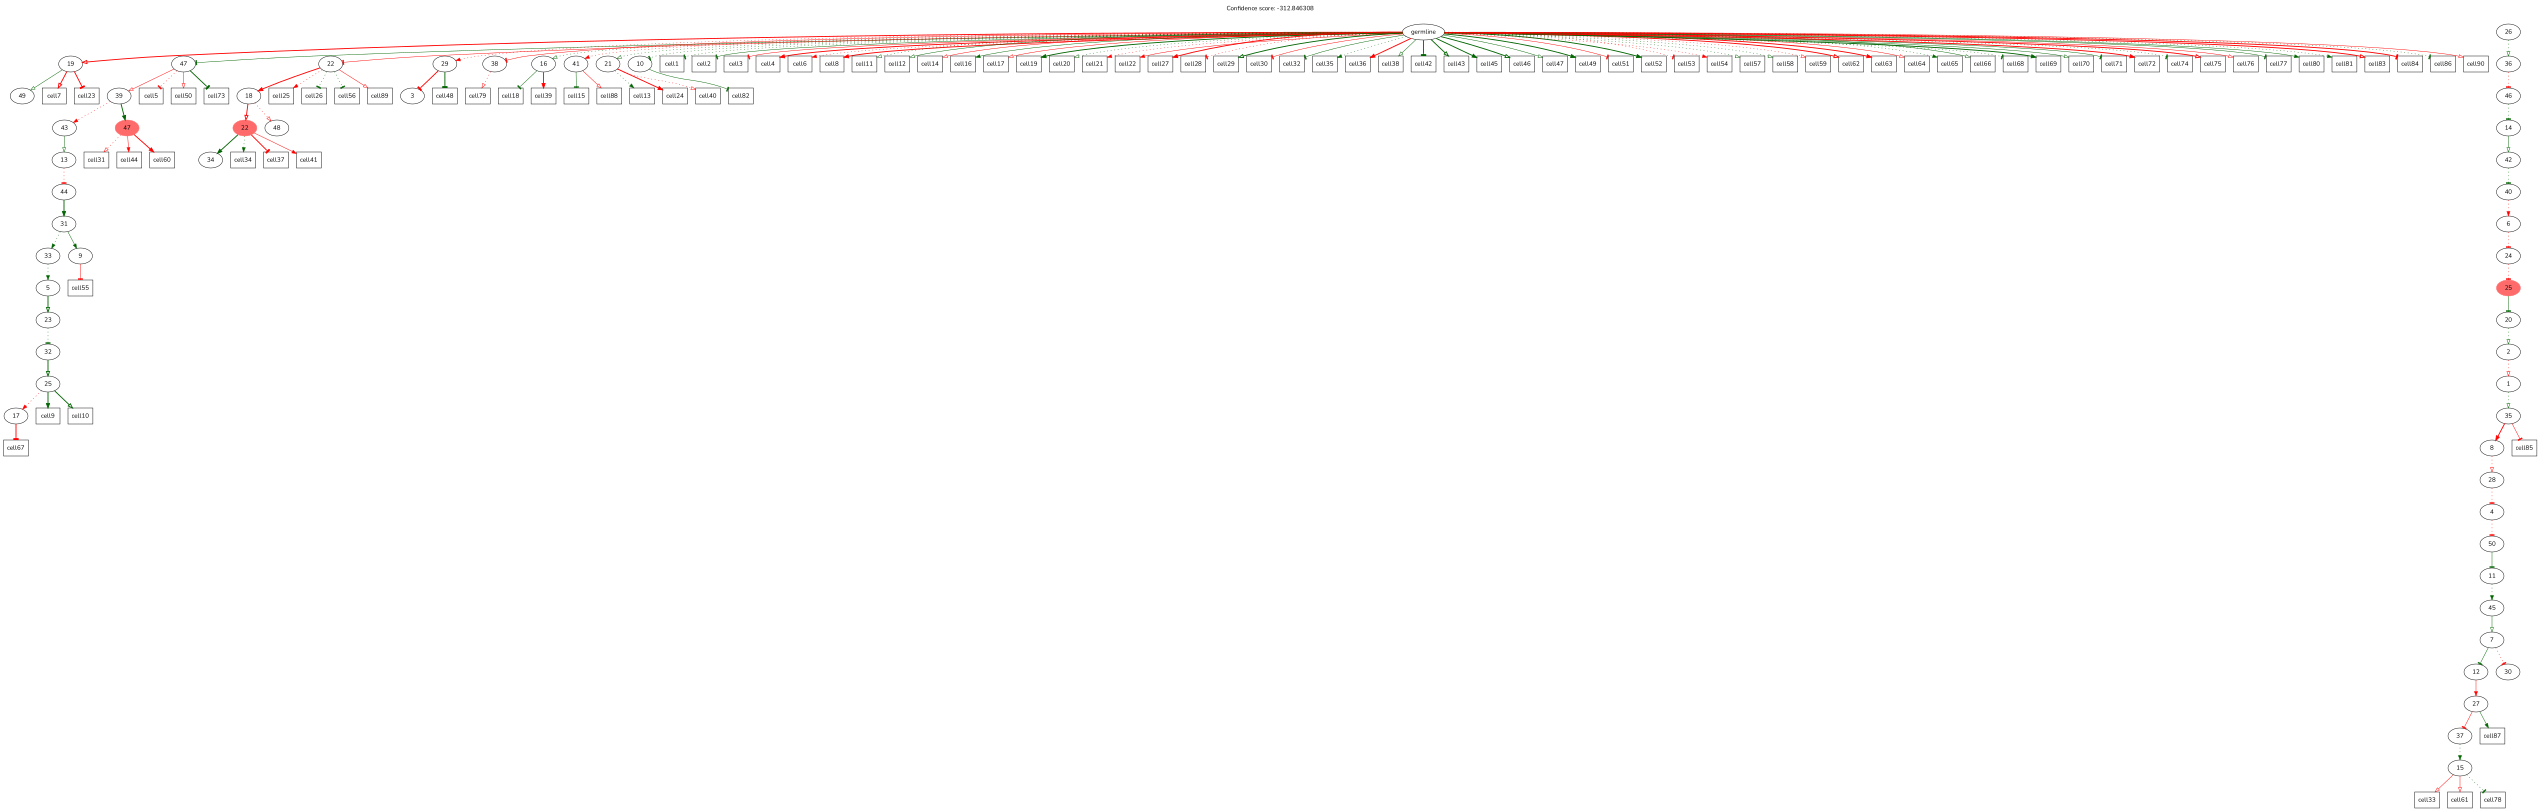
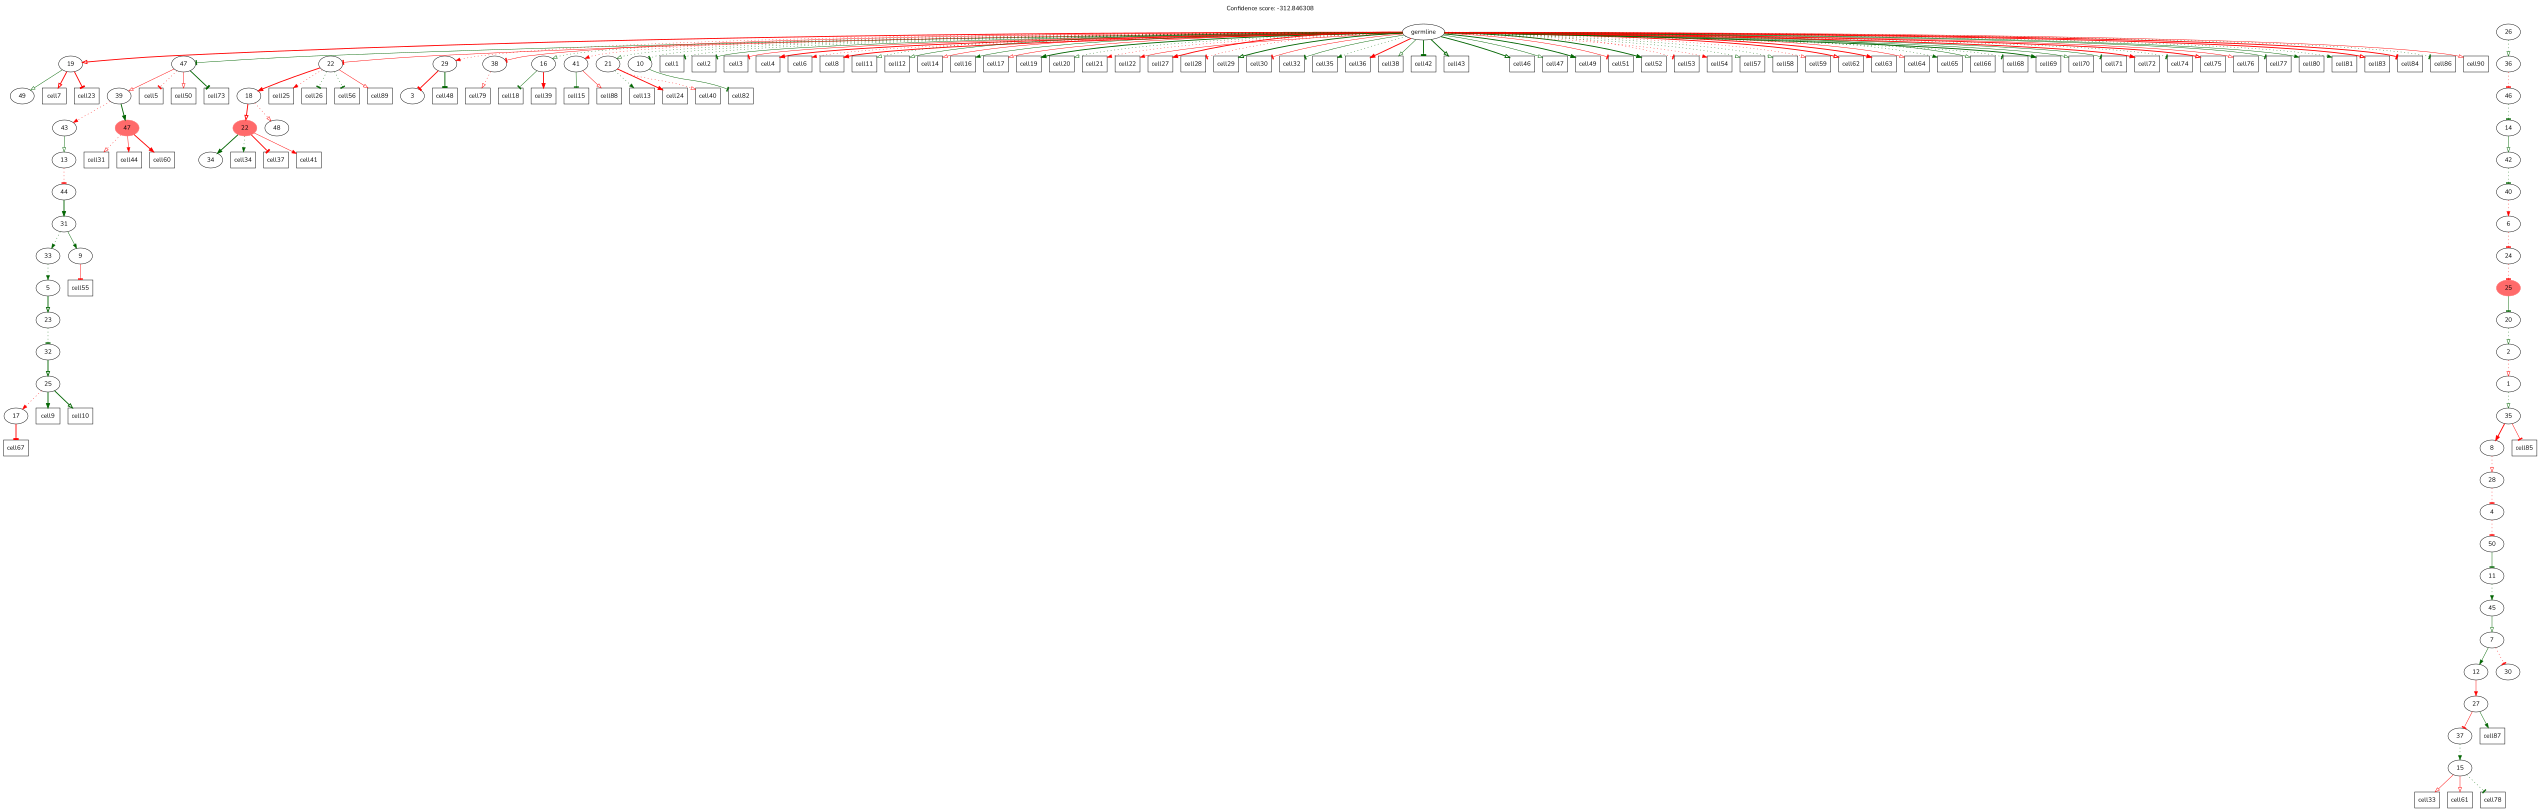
(1489, 64) -> none
(2485, 655) -> (2485, 655)
